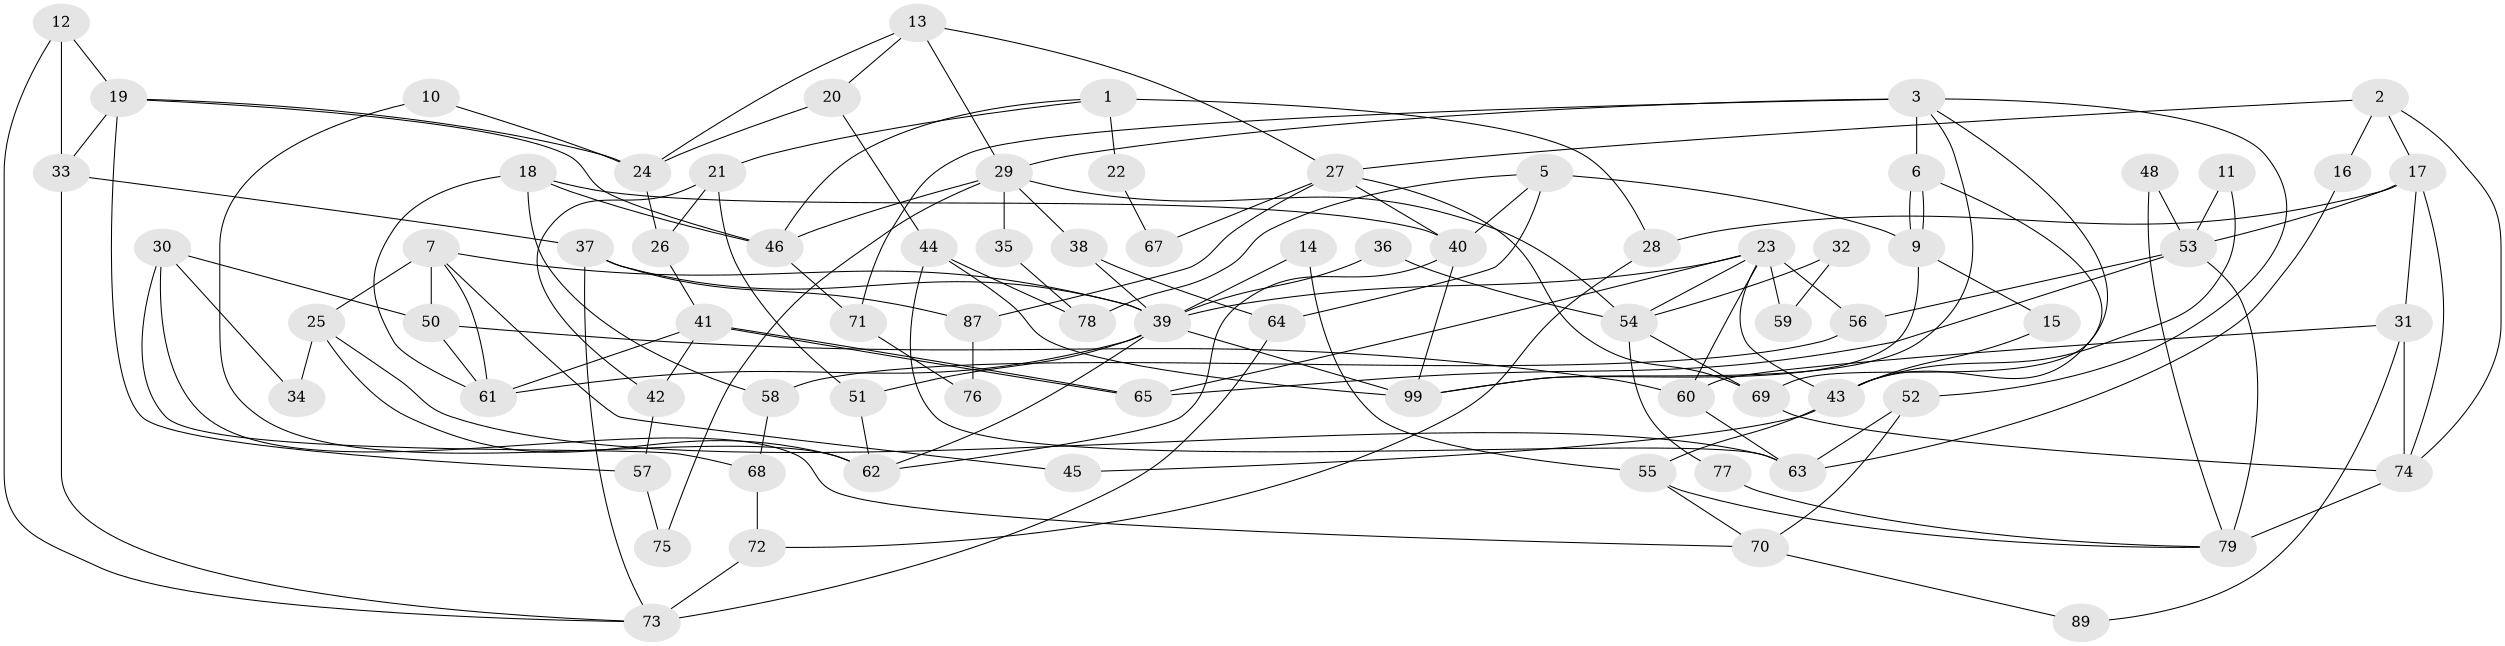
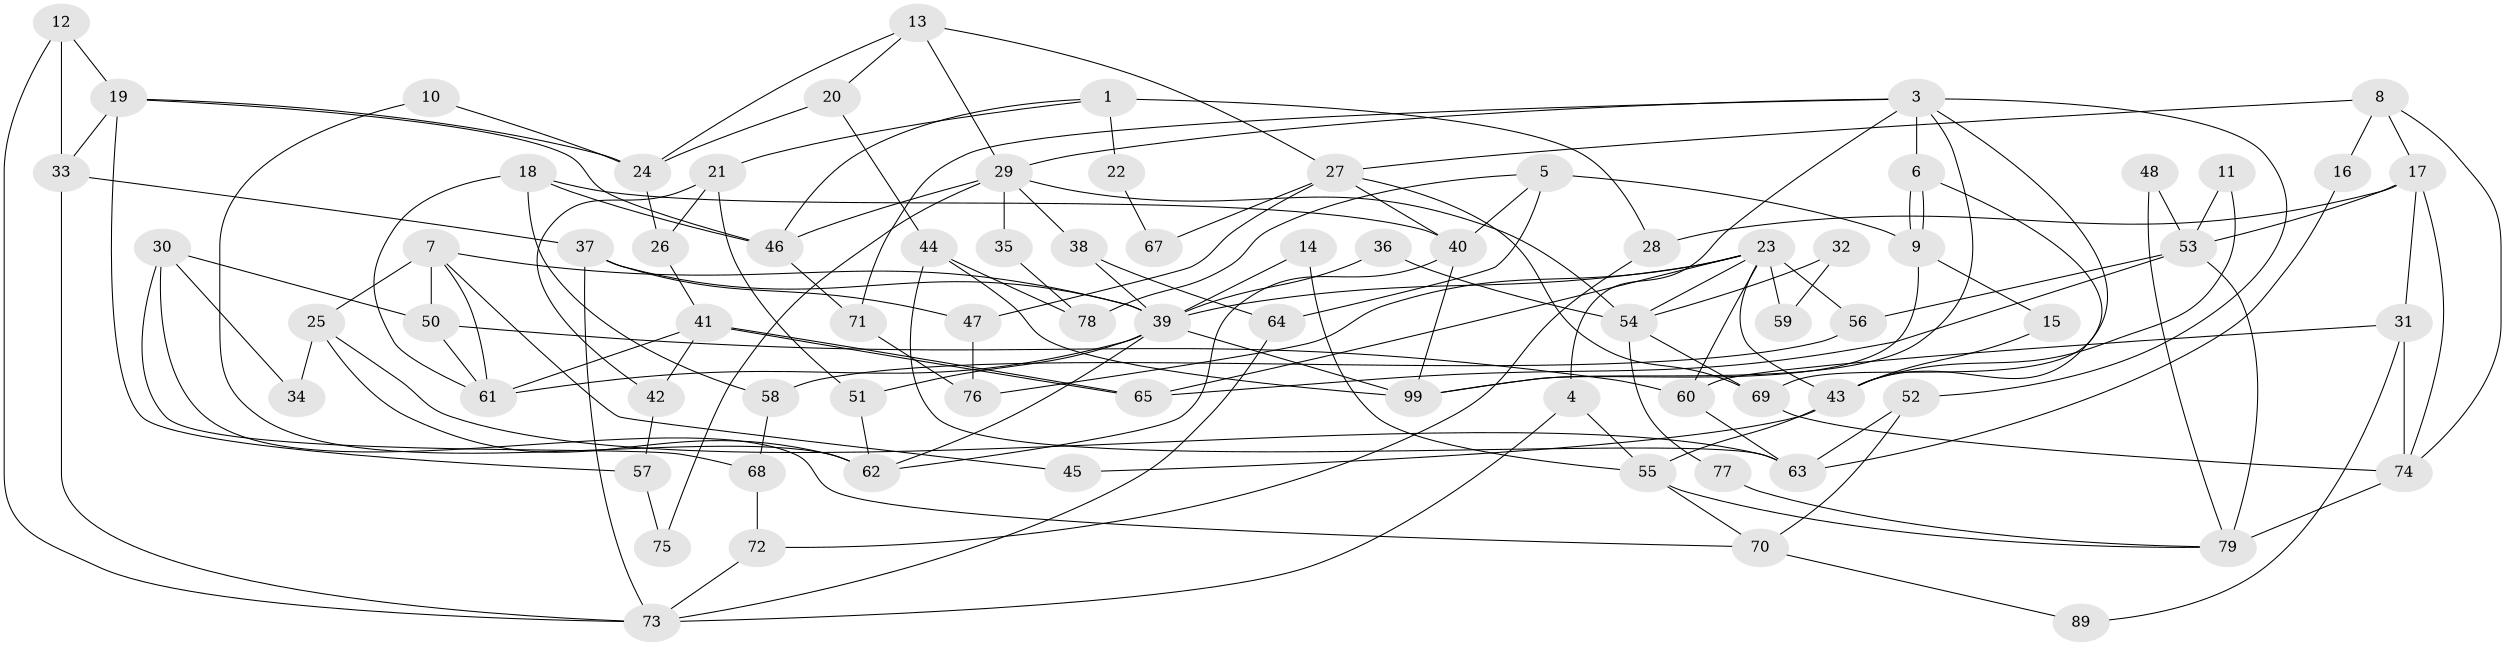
(2380, 98) -> (2380, 98)
none -> (1368, 313)
(973, 323) -> (973, 323)
none -> (1572, 398)
